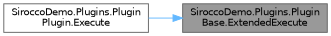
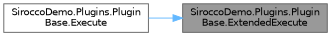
(76, 18) -> (76, 18)
